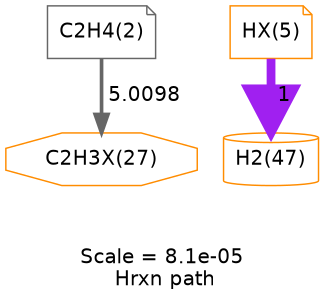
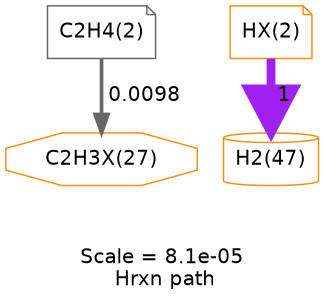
(271, 32) -> (271, 32)
(142, 96) -> (142, 96)
